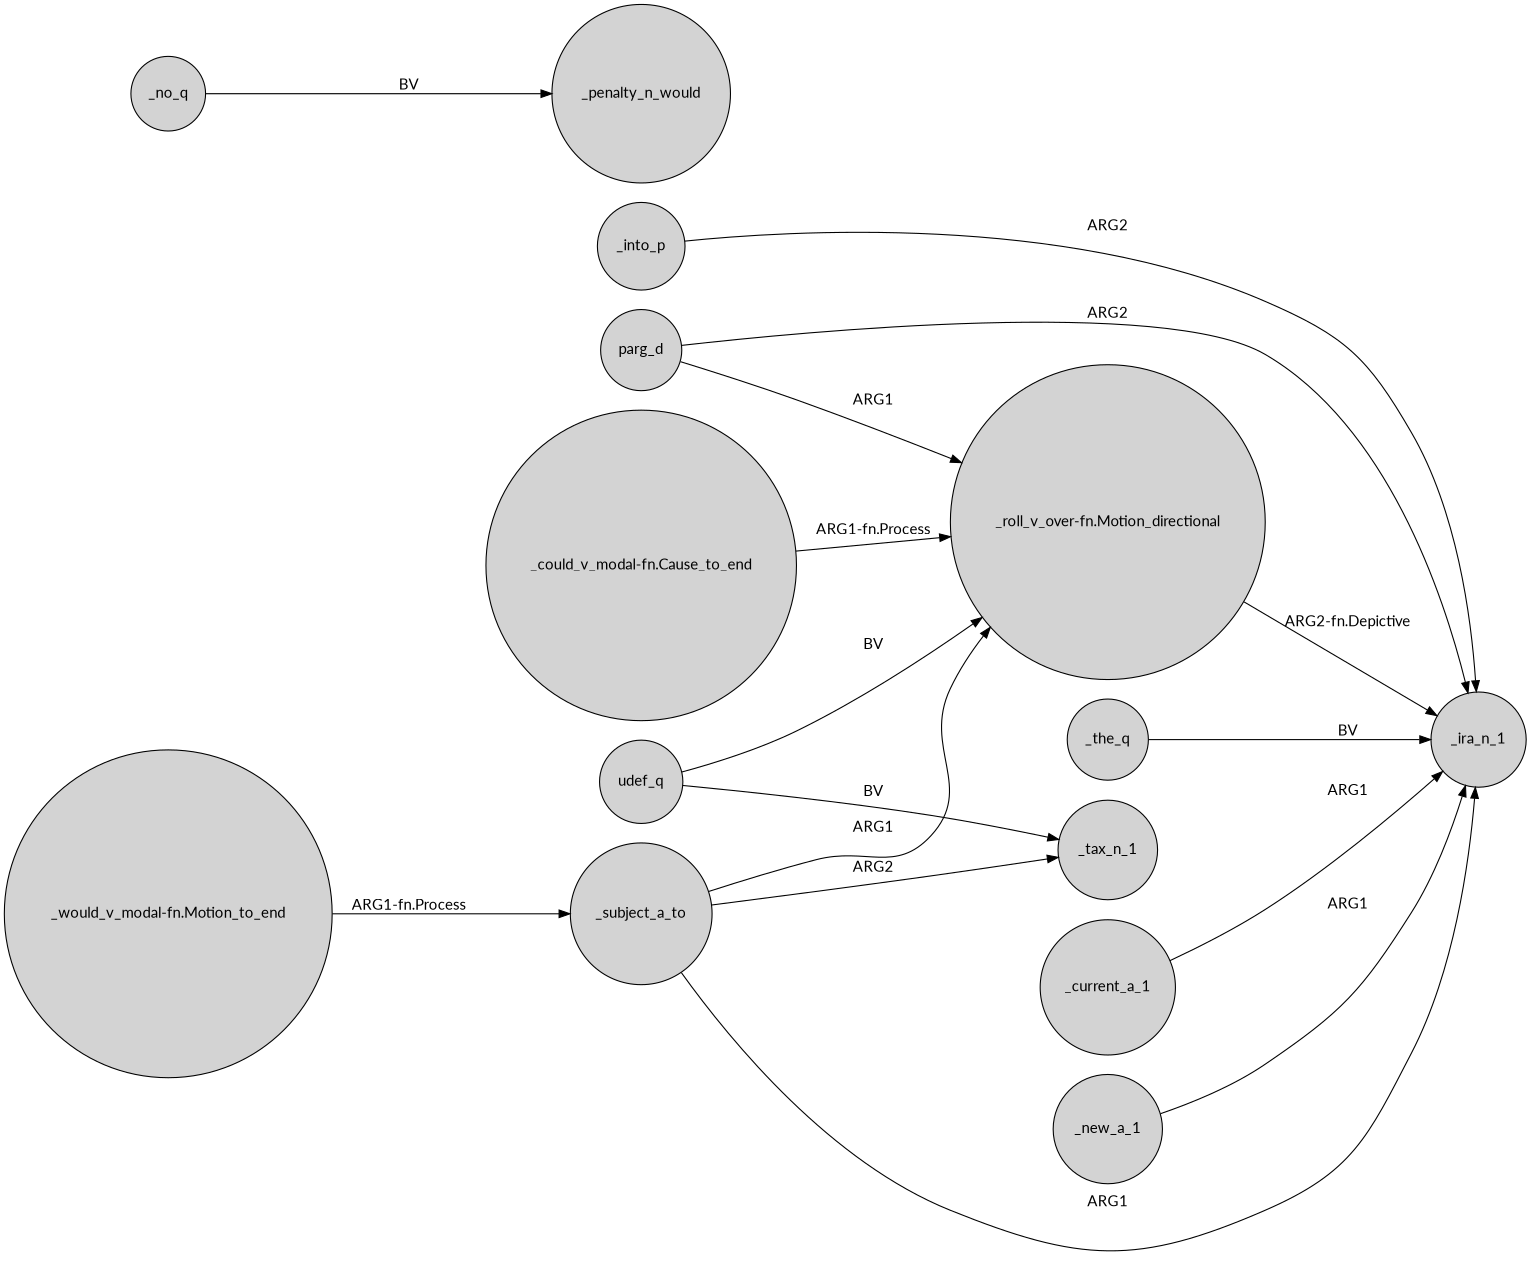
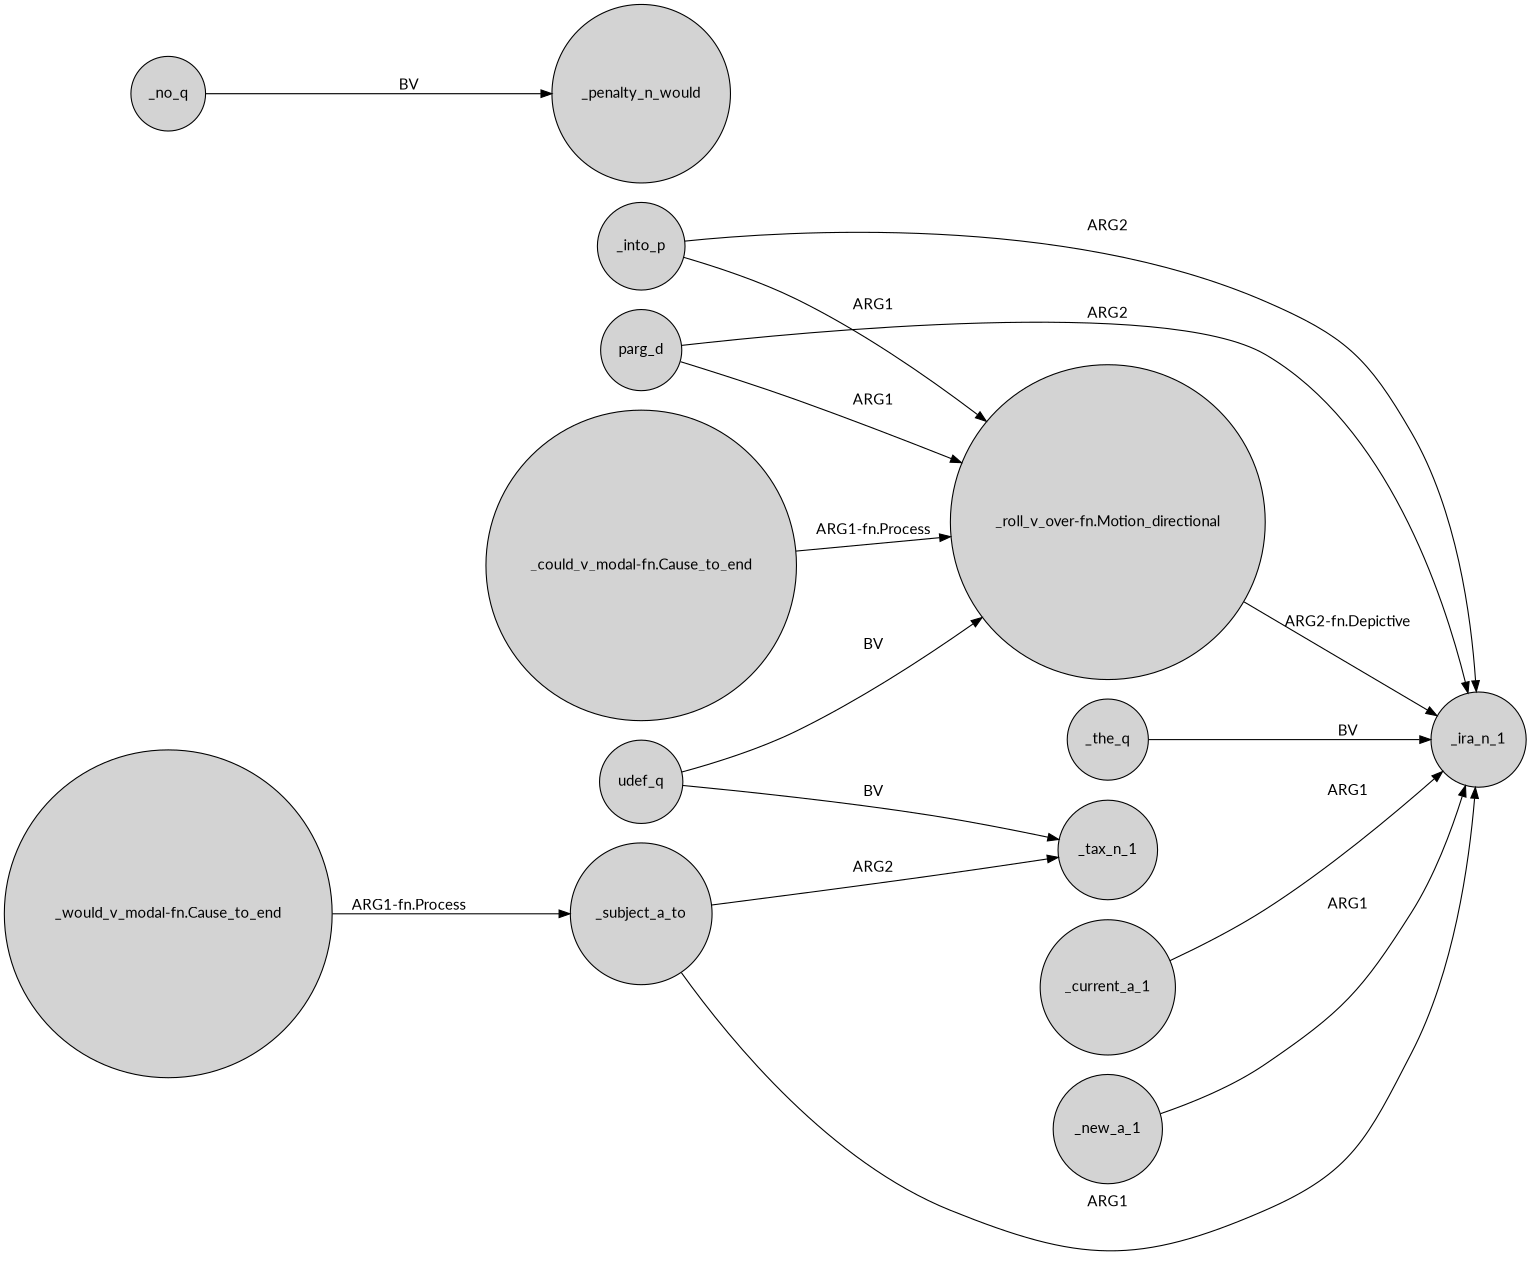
(924, 841) -> (838, 321)
(168, 914) -> (168, 914)
